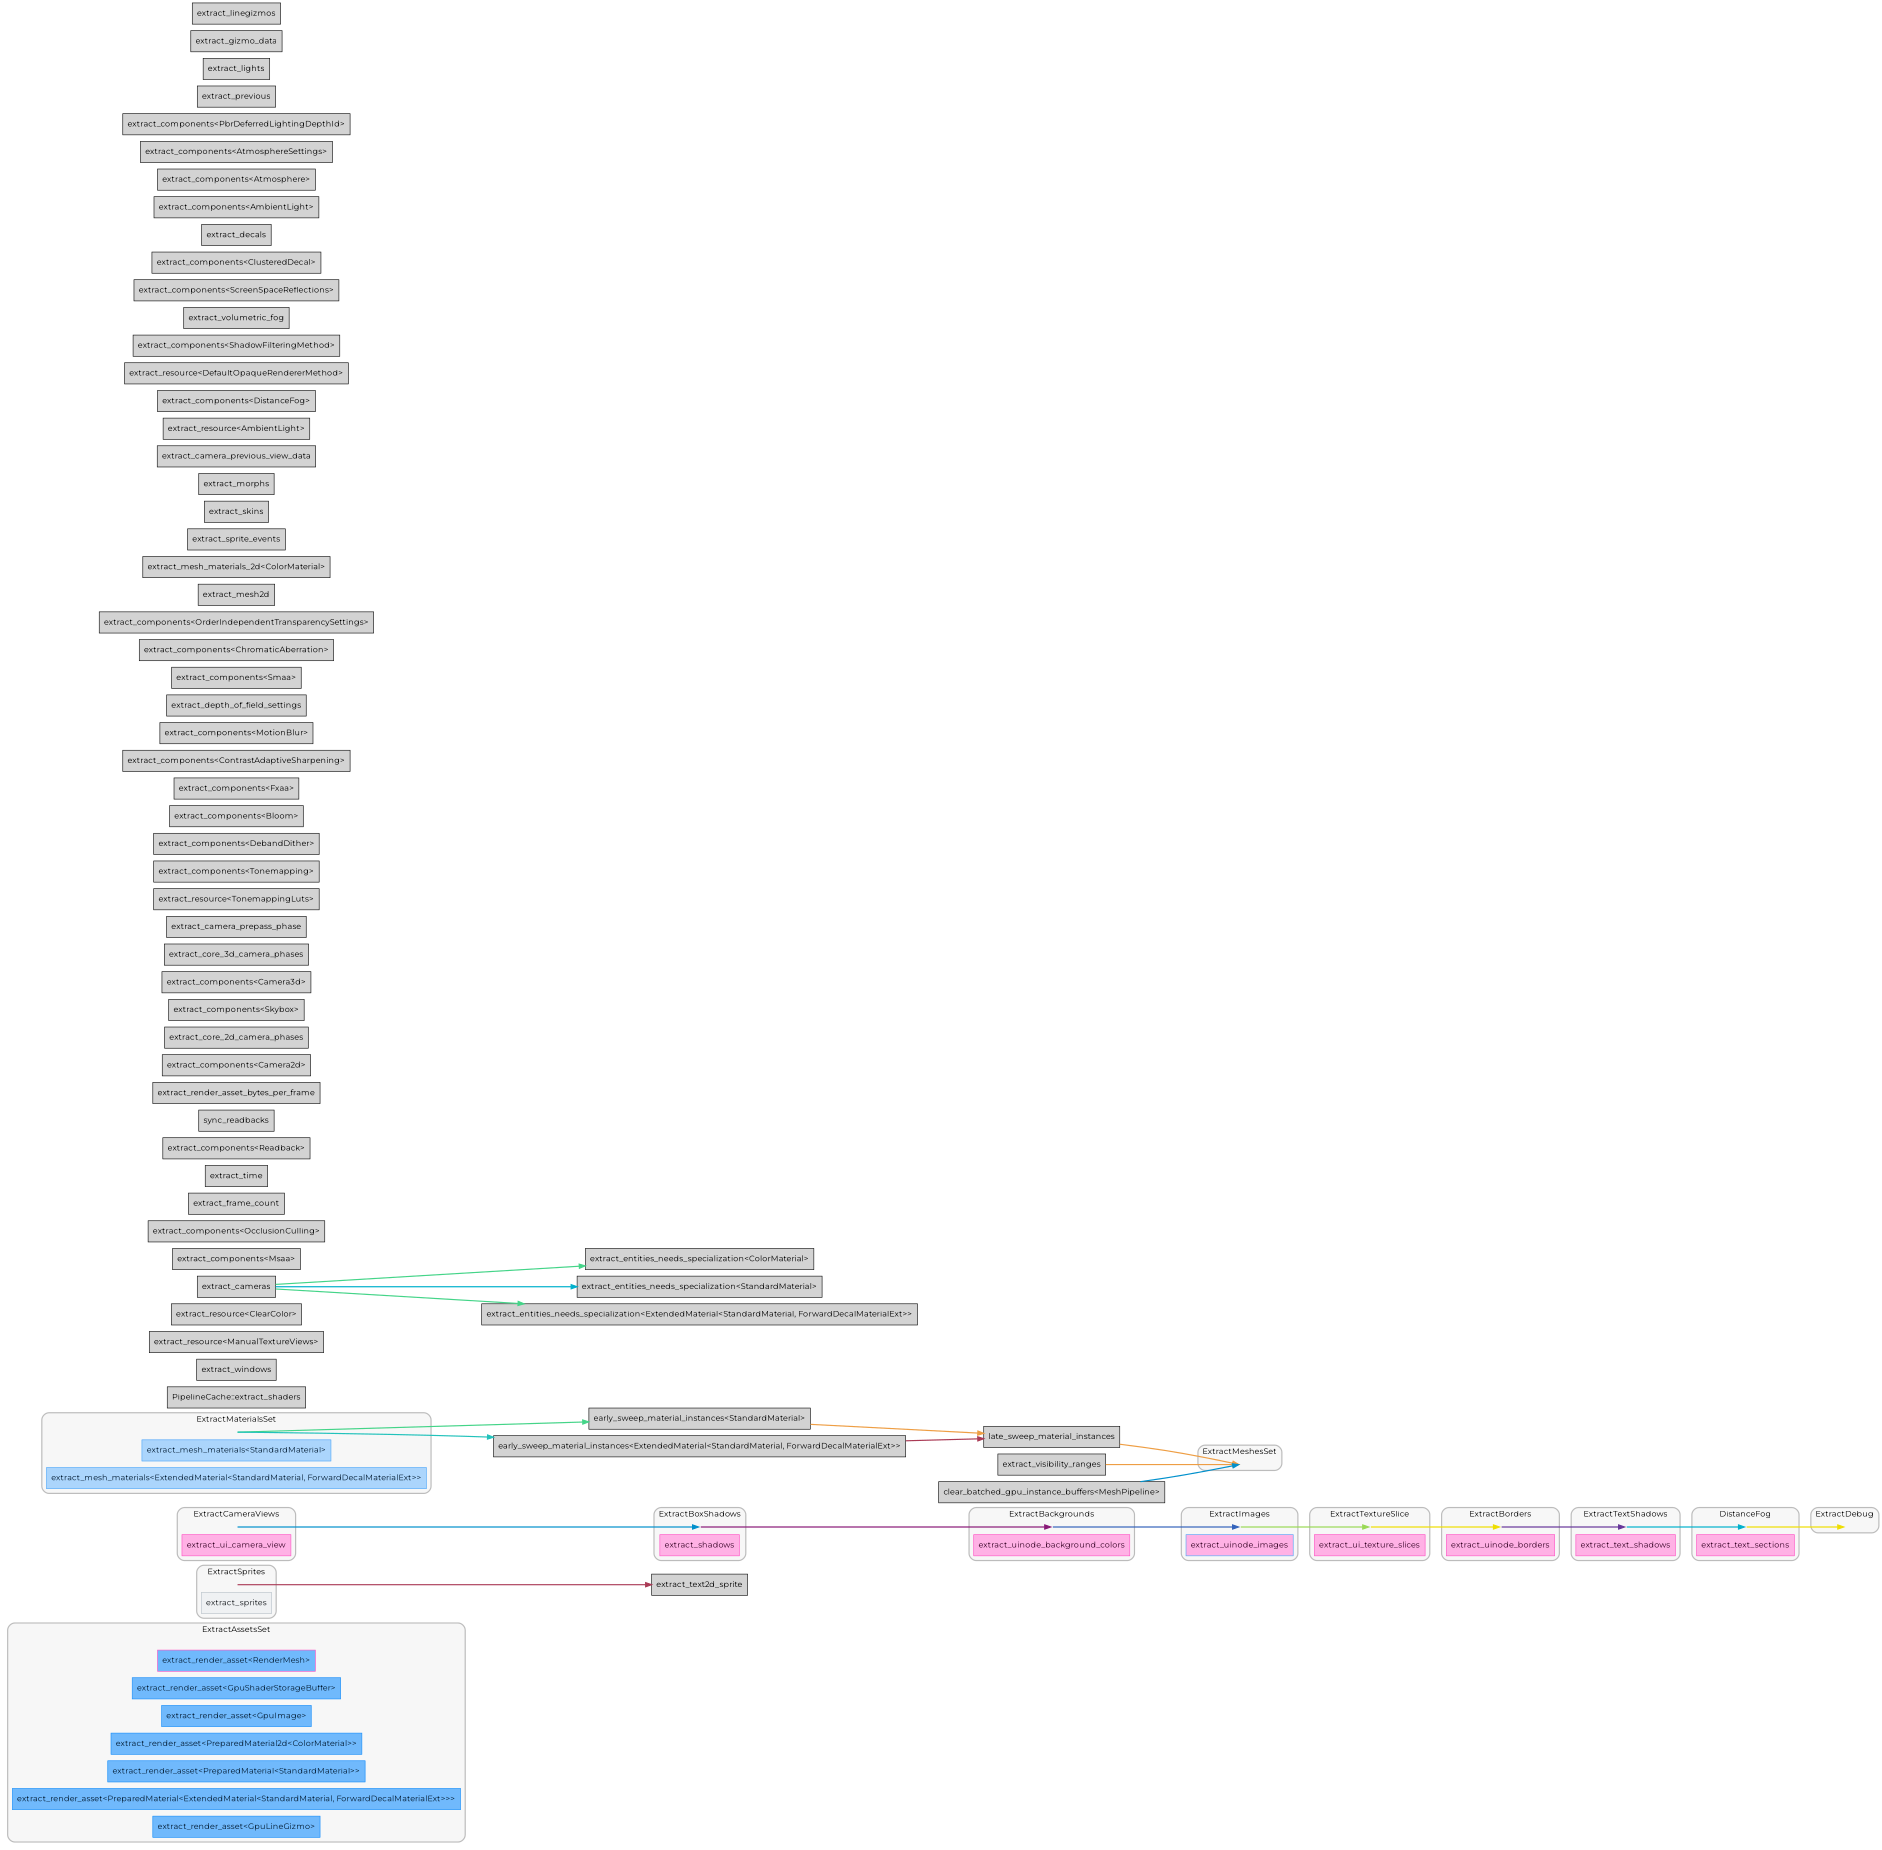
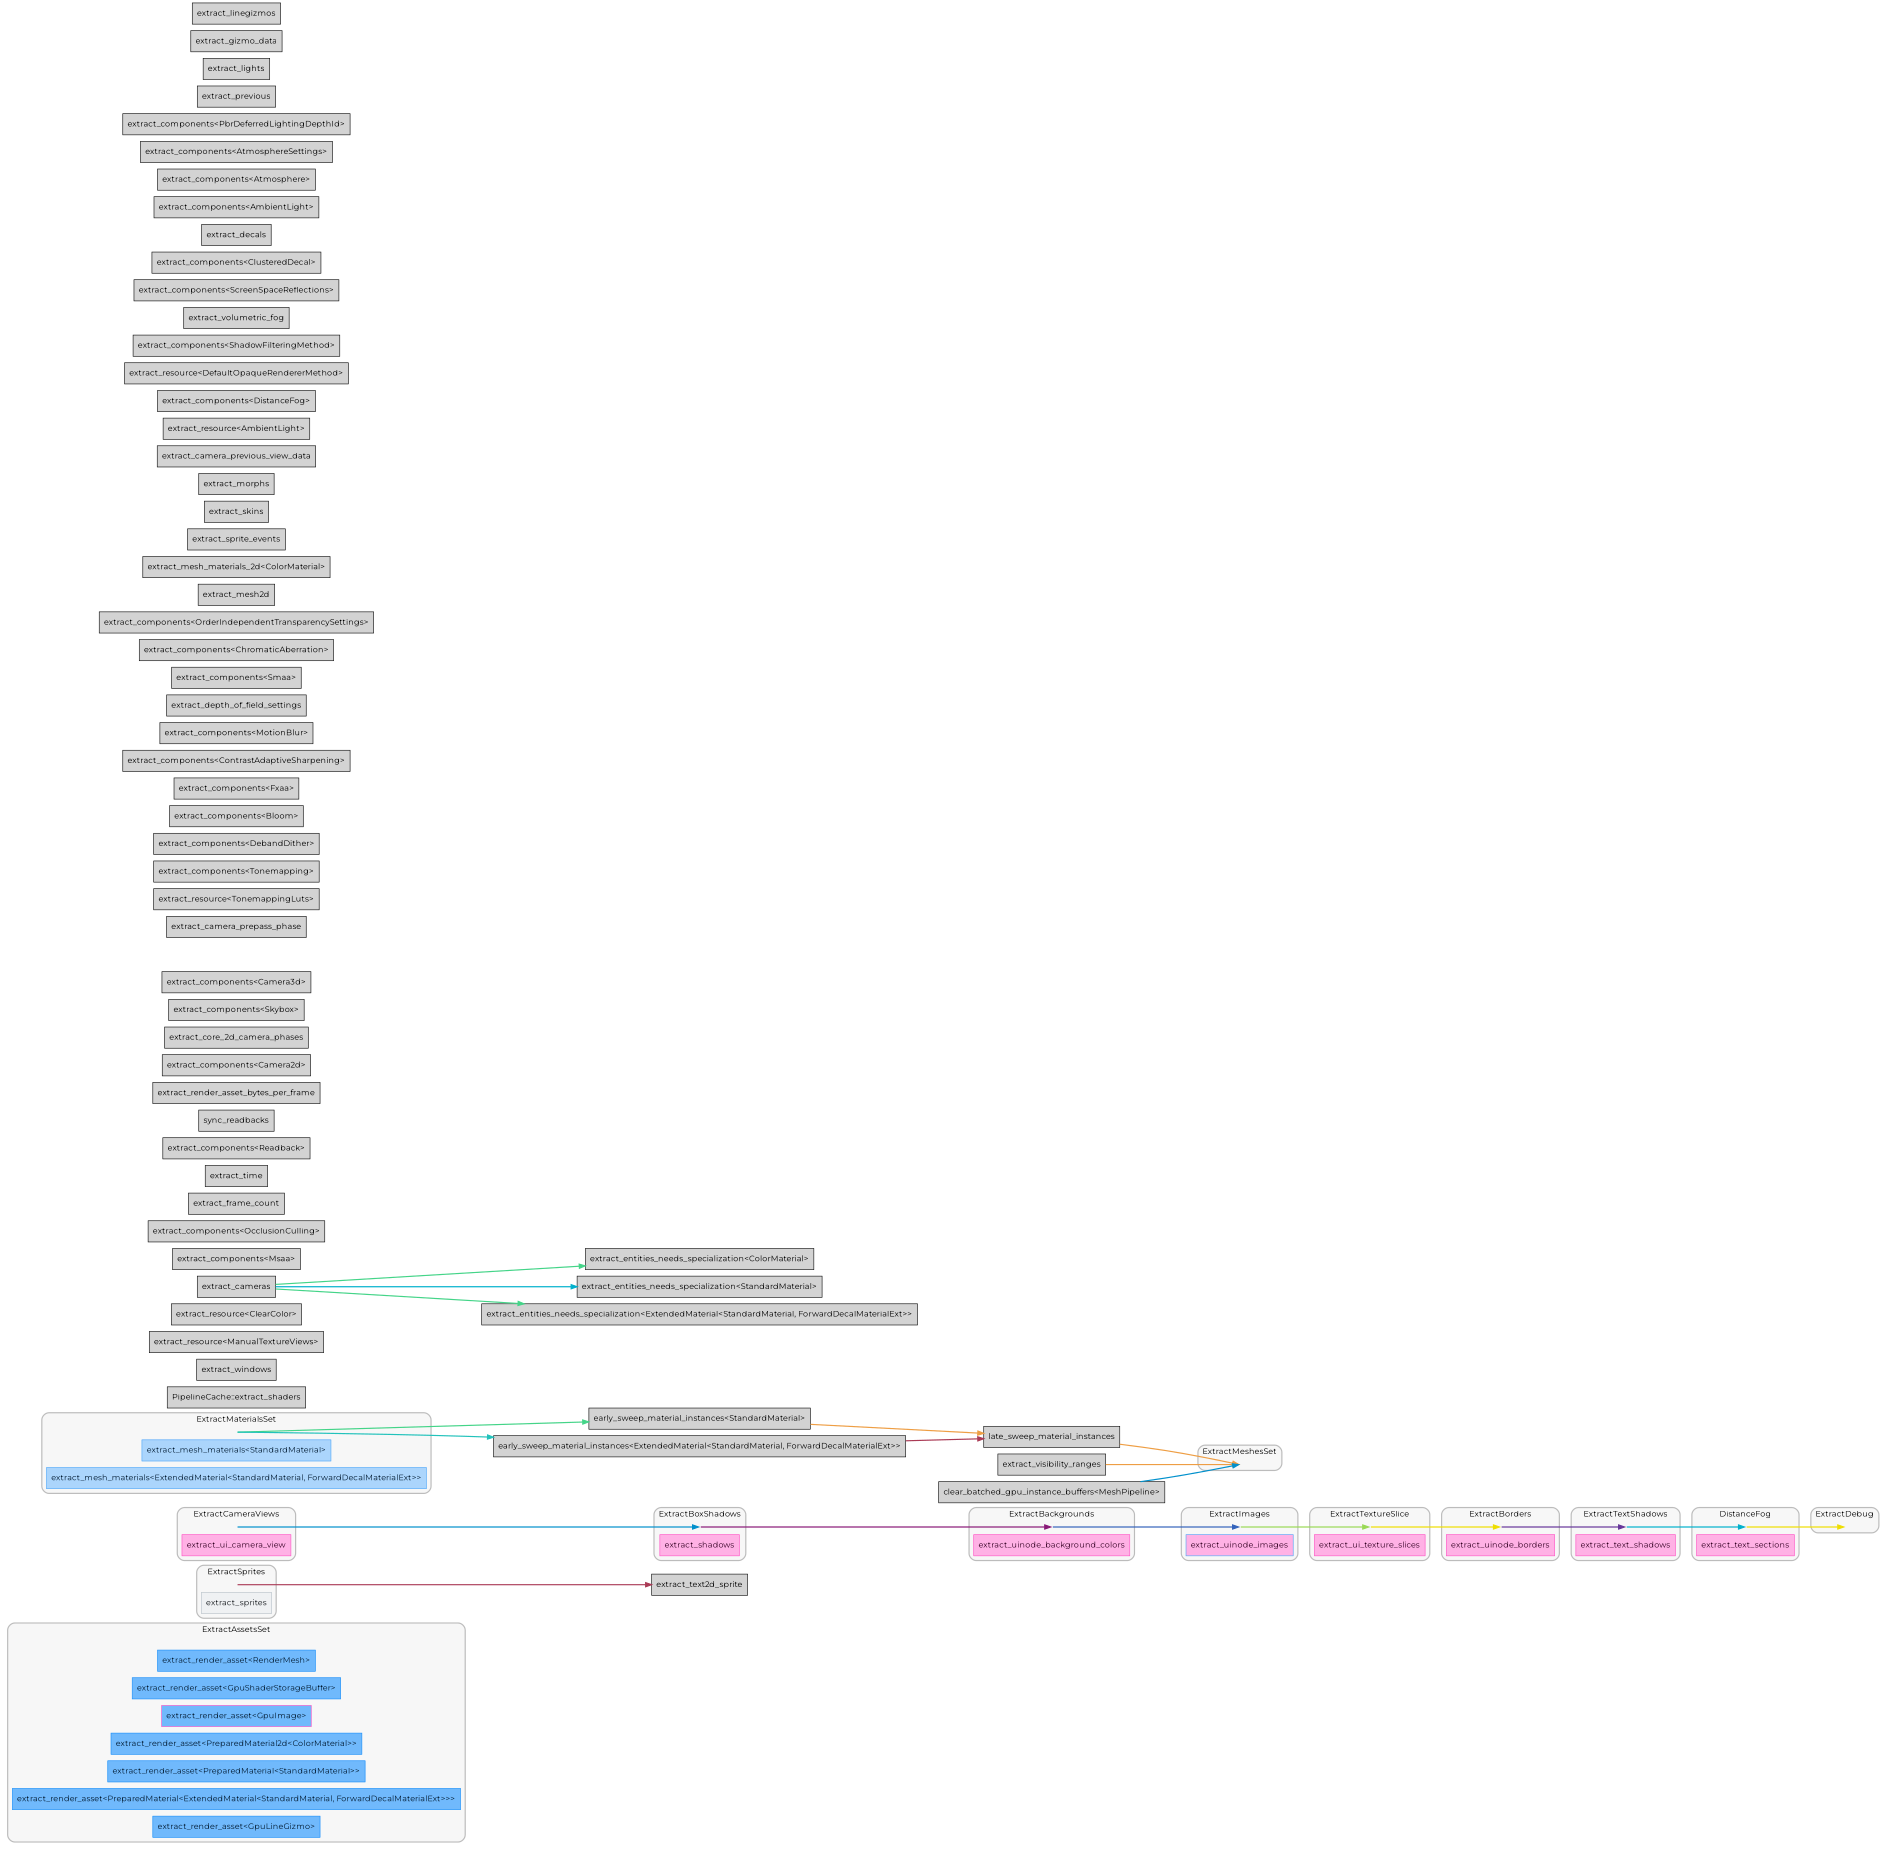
(236, 955) -> none
(236, 1661) -> (236, 1661)
(236, 1716) -> (236, 1716)
